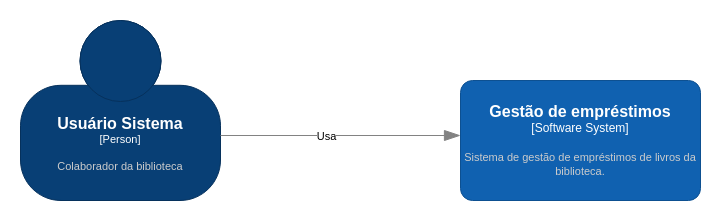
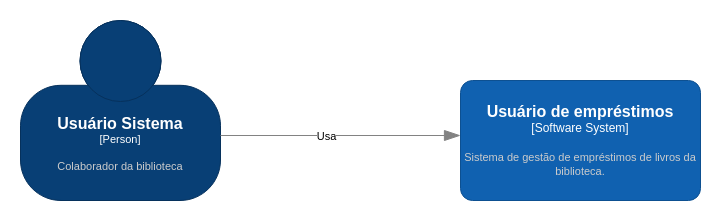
(581, 141) -> (581, 141)
